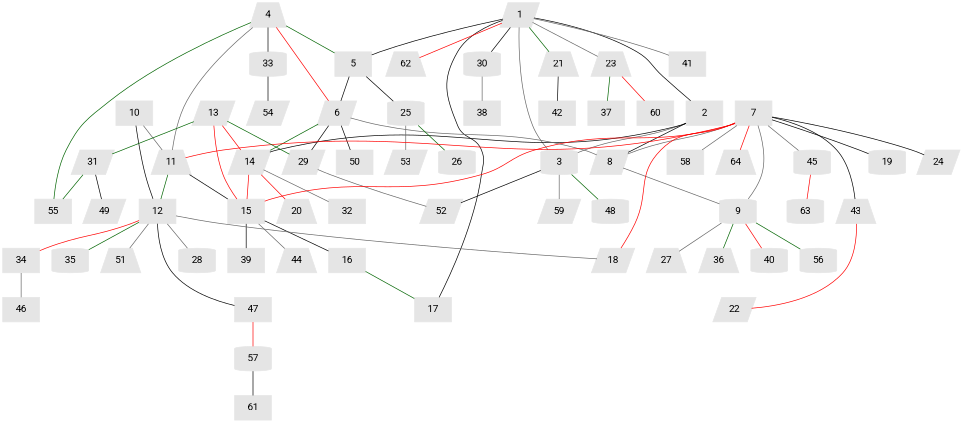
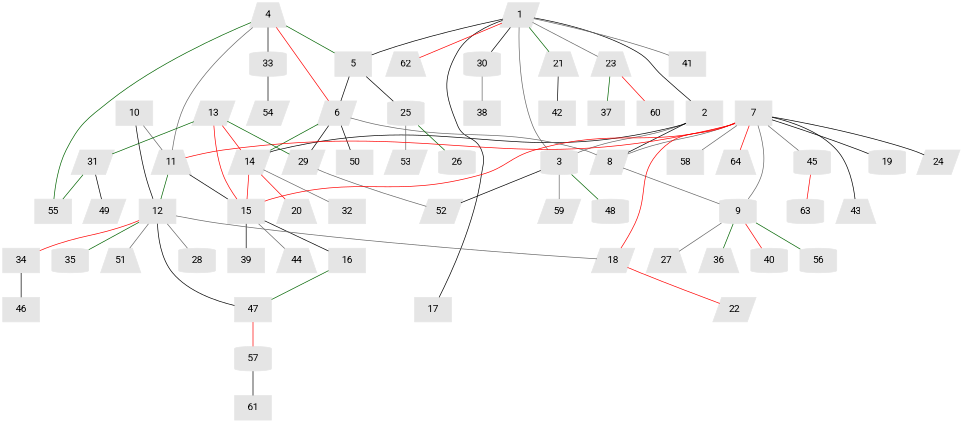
(21, 285) -> (21, 285)
(390, 285) -> (300, 285)
(824, 288) -> (673, 286)
